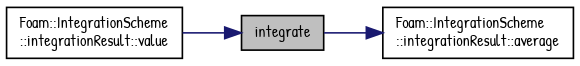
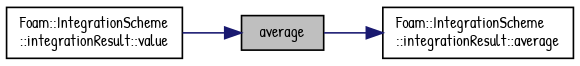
(283, 33) -> (283, 33)
